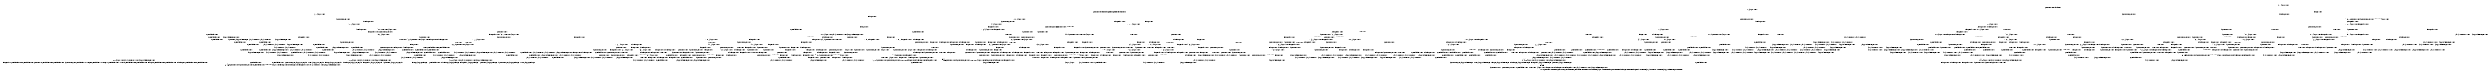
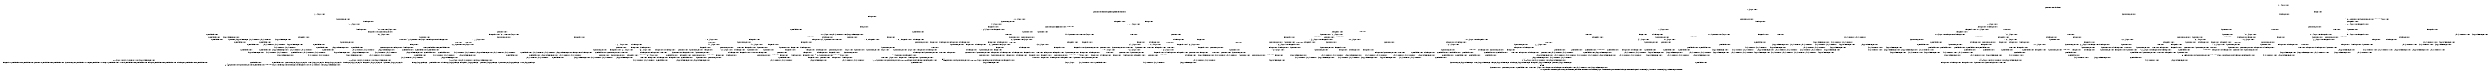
(975, 43) -> none
(2133, 45) -> (2168, 42)
(1945, 47) -> (1945, 47)
